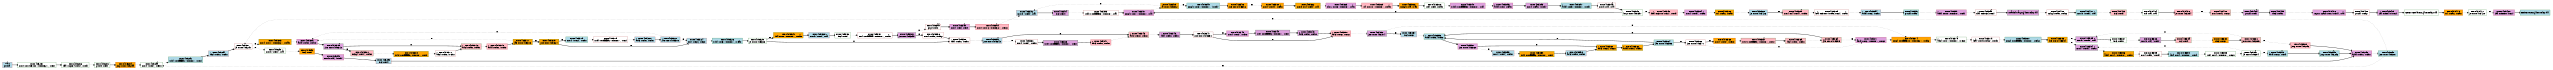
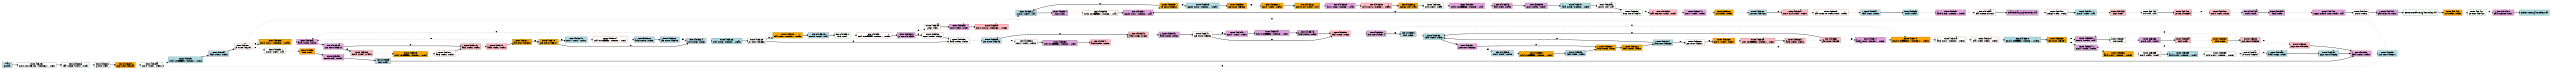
(1097, 5) -> (1097, 5)
(362, 53) -> (362, 53)
